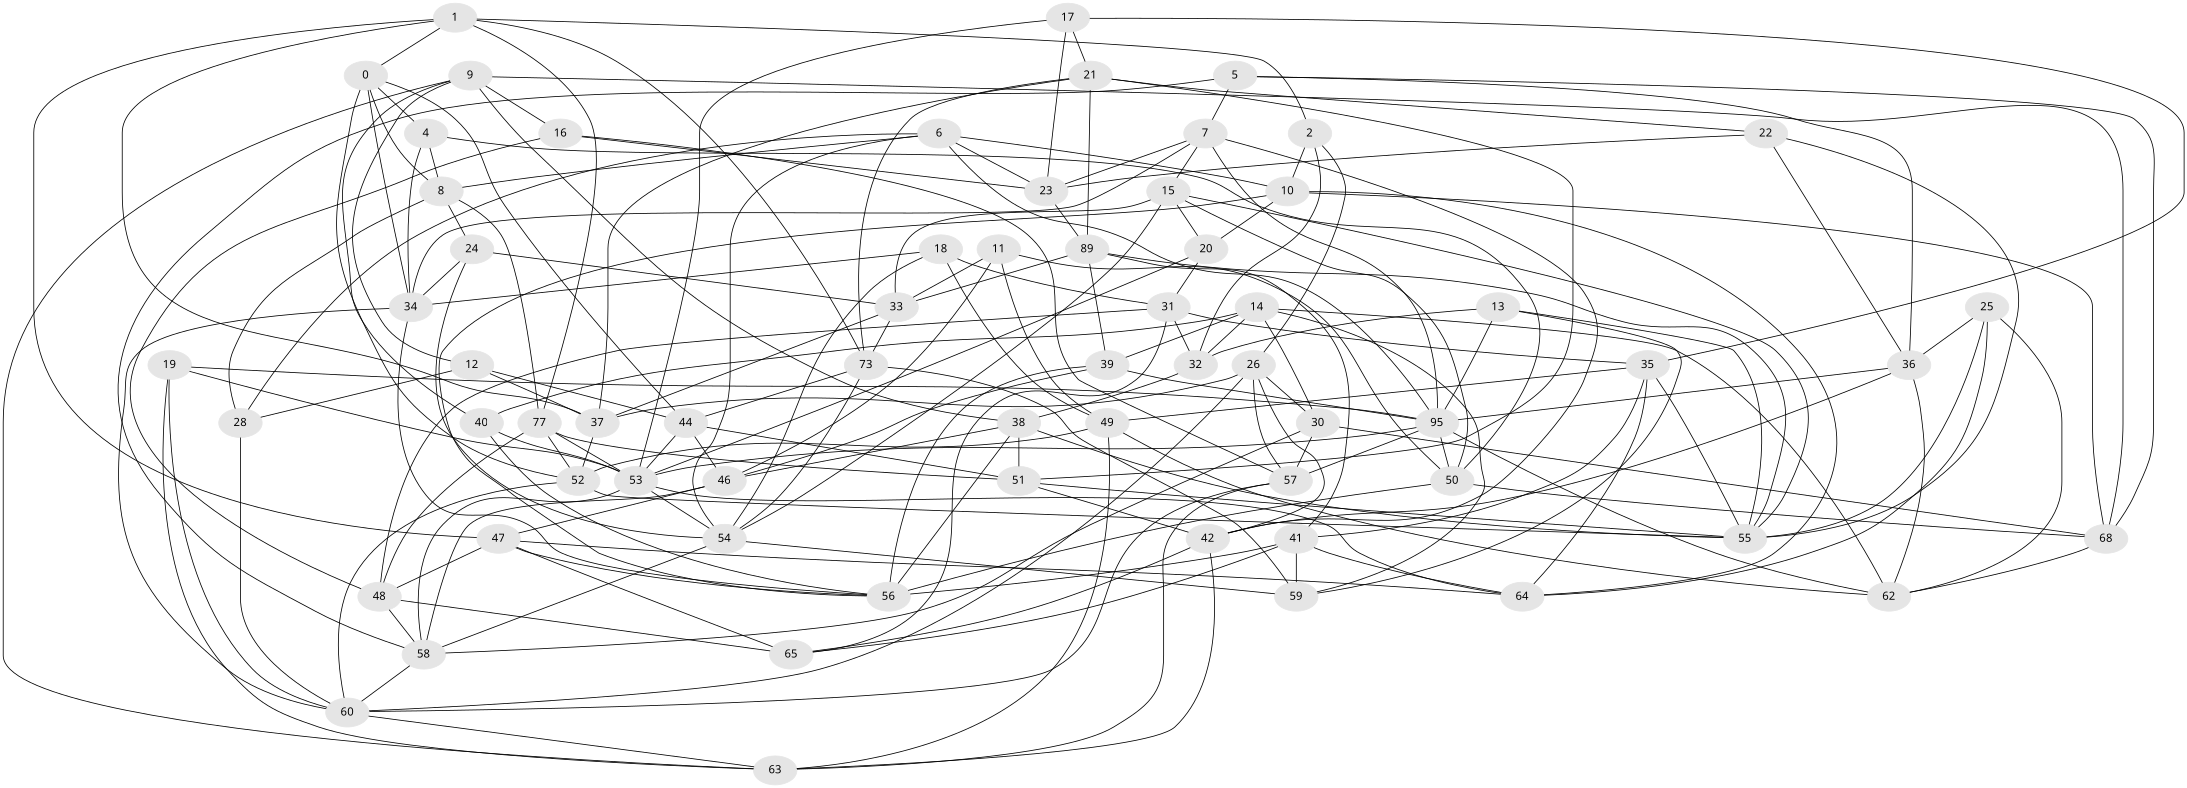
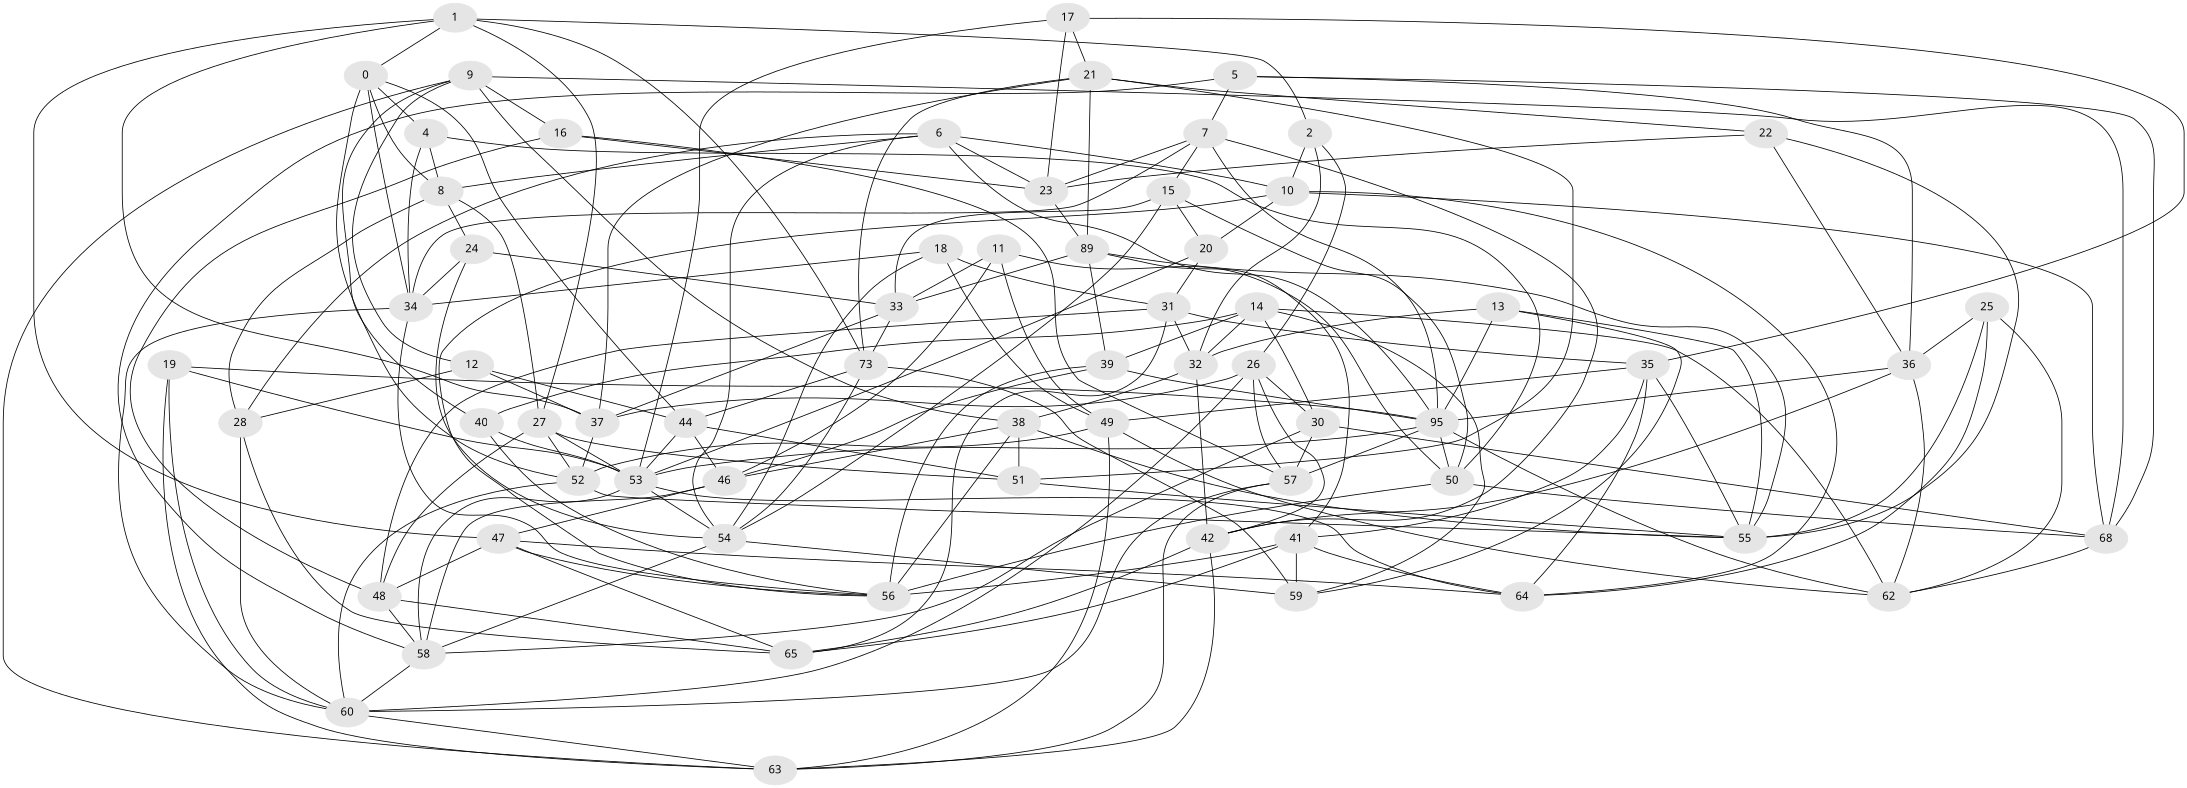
(1564, 280) -> none
(540, 423) -> (540, 423)
(1098, 505) -> (1202, 452)
none -> (455, 631)
